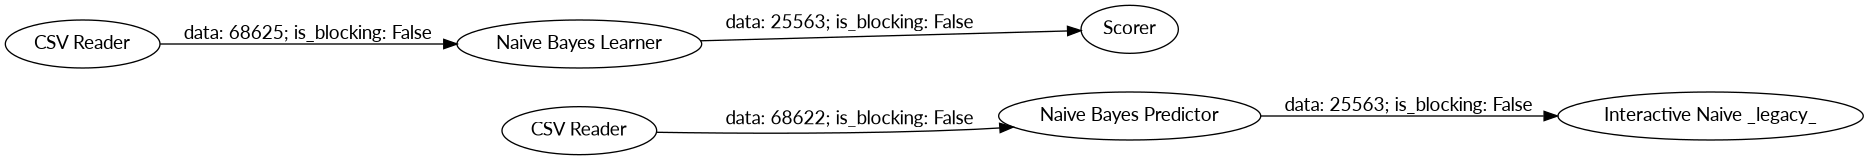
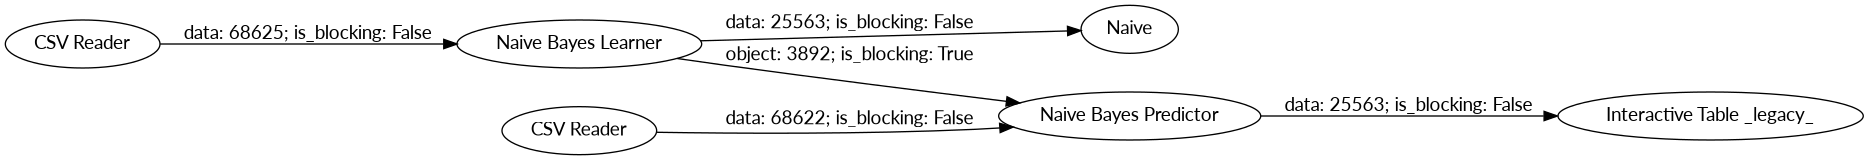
(1130, 29) -> (1130, 29)
none -> (842, 81)
(1711, 116) -> (1711, 116)
